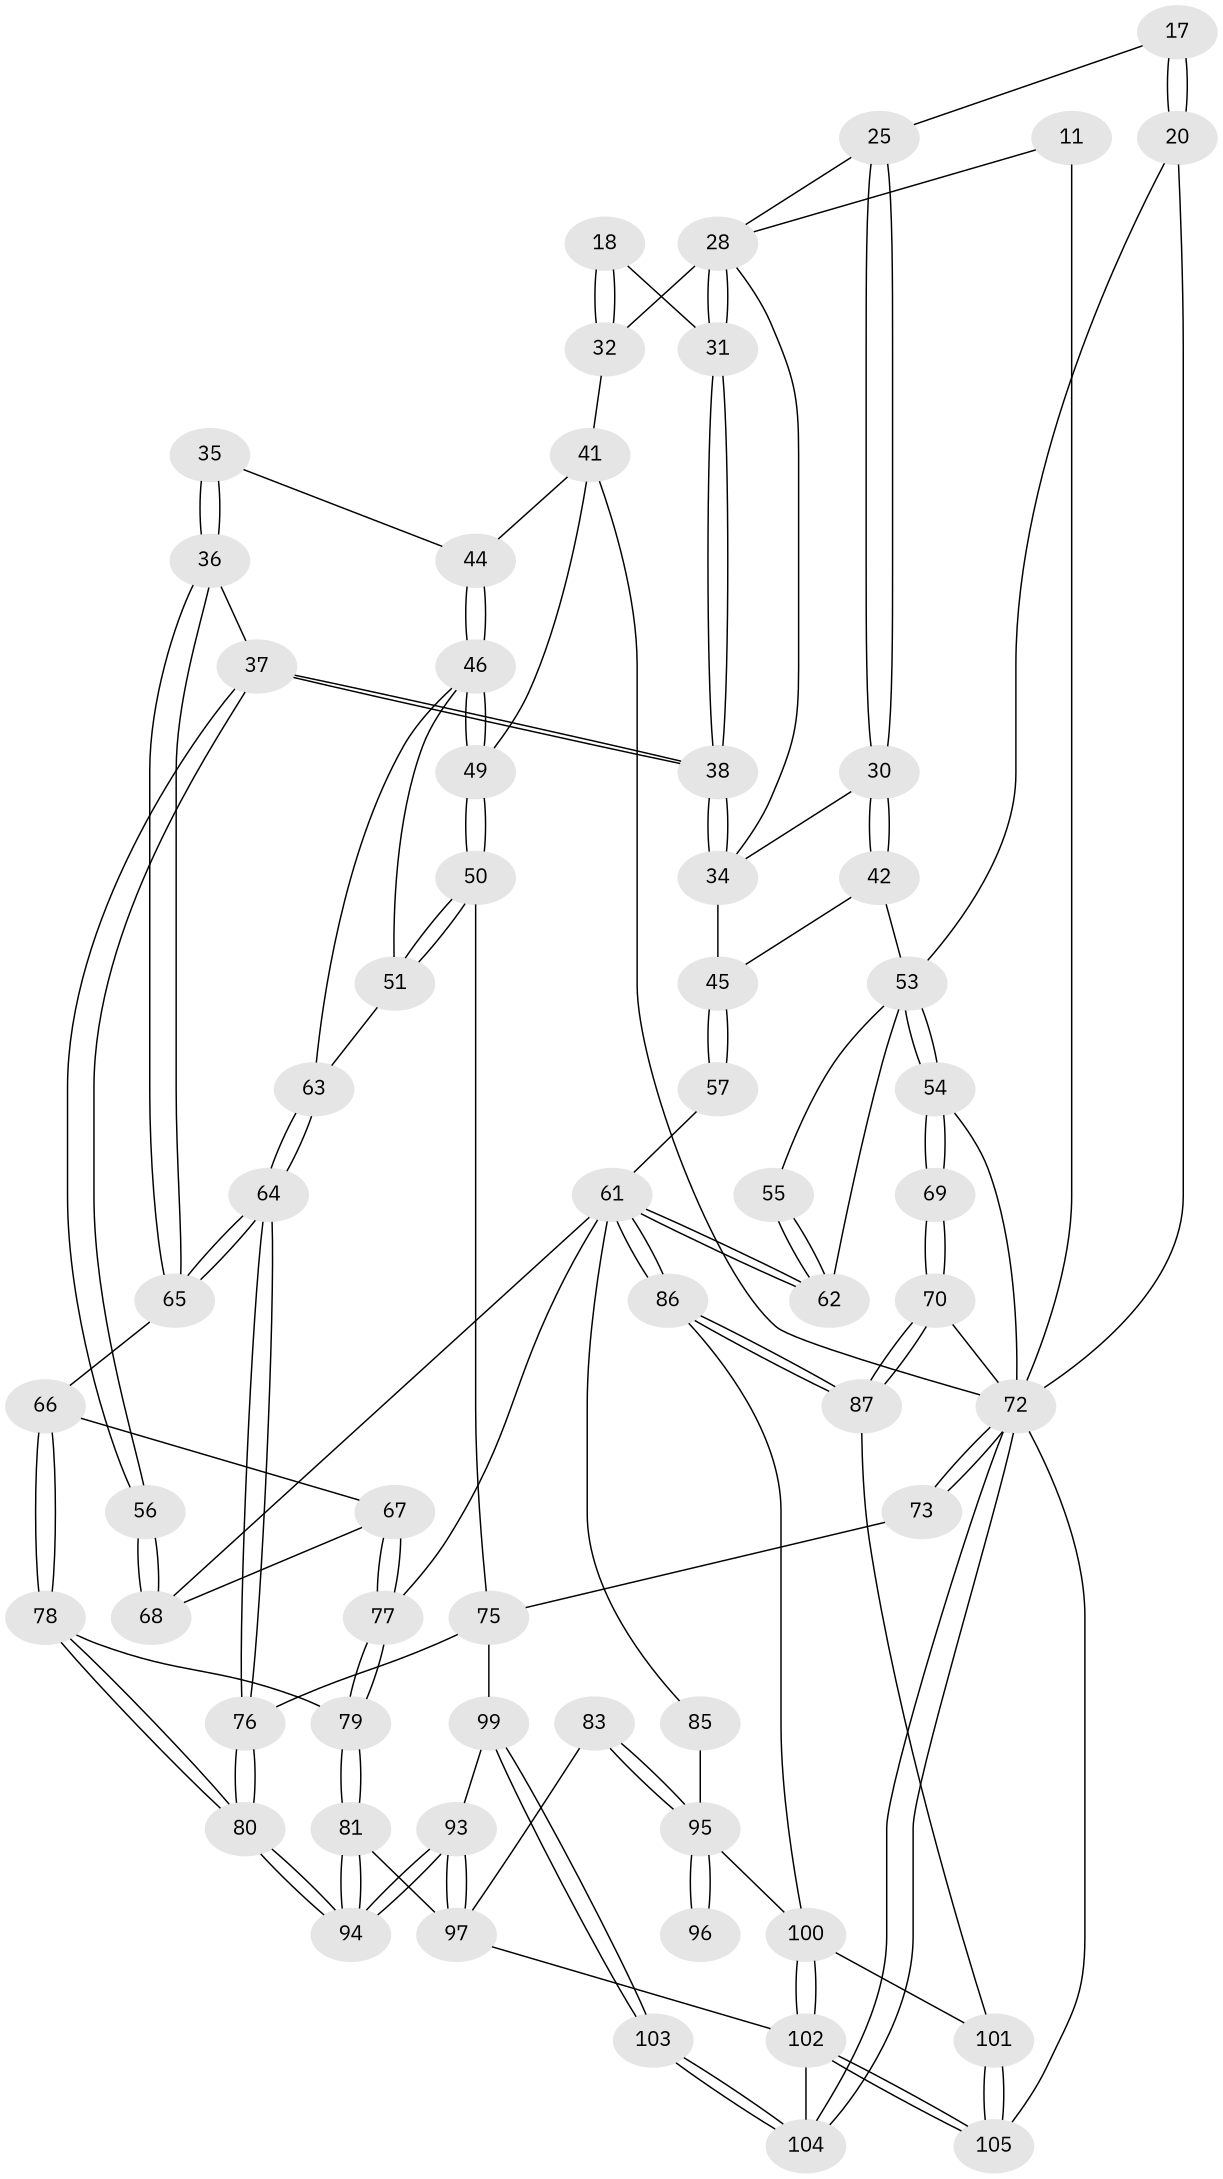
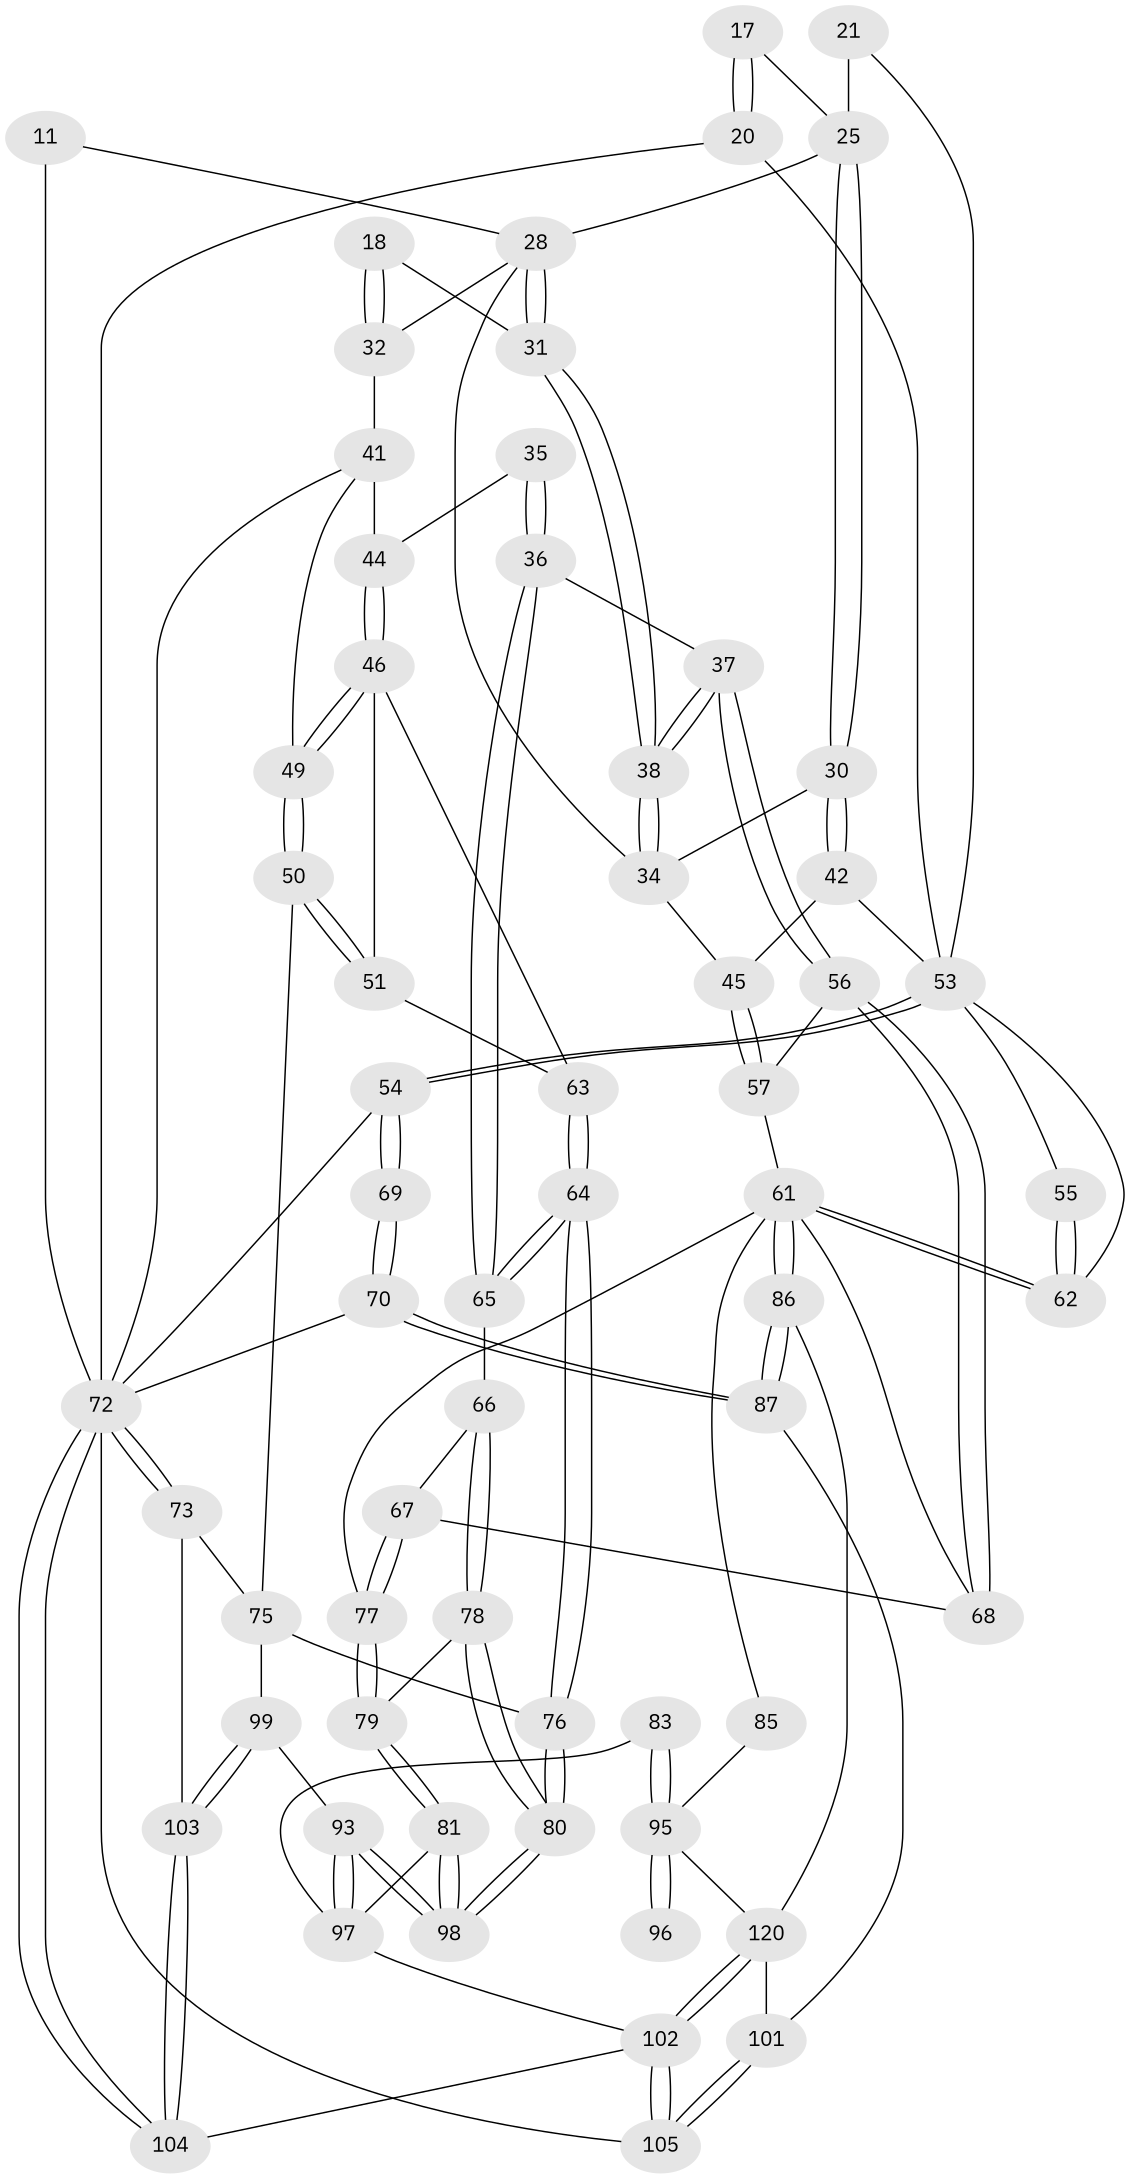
none -> (849, 32)
none -> (791, 1047)
none -> (182, 1671)
(351, 1935) -> (449, 1935)
(806, 1935) -> (766, 1935)
